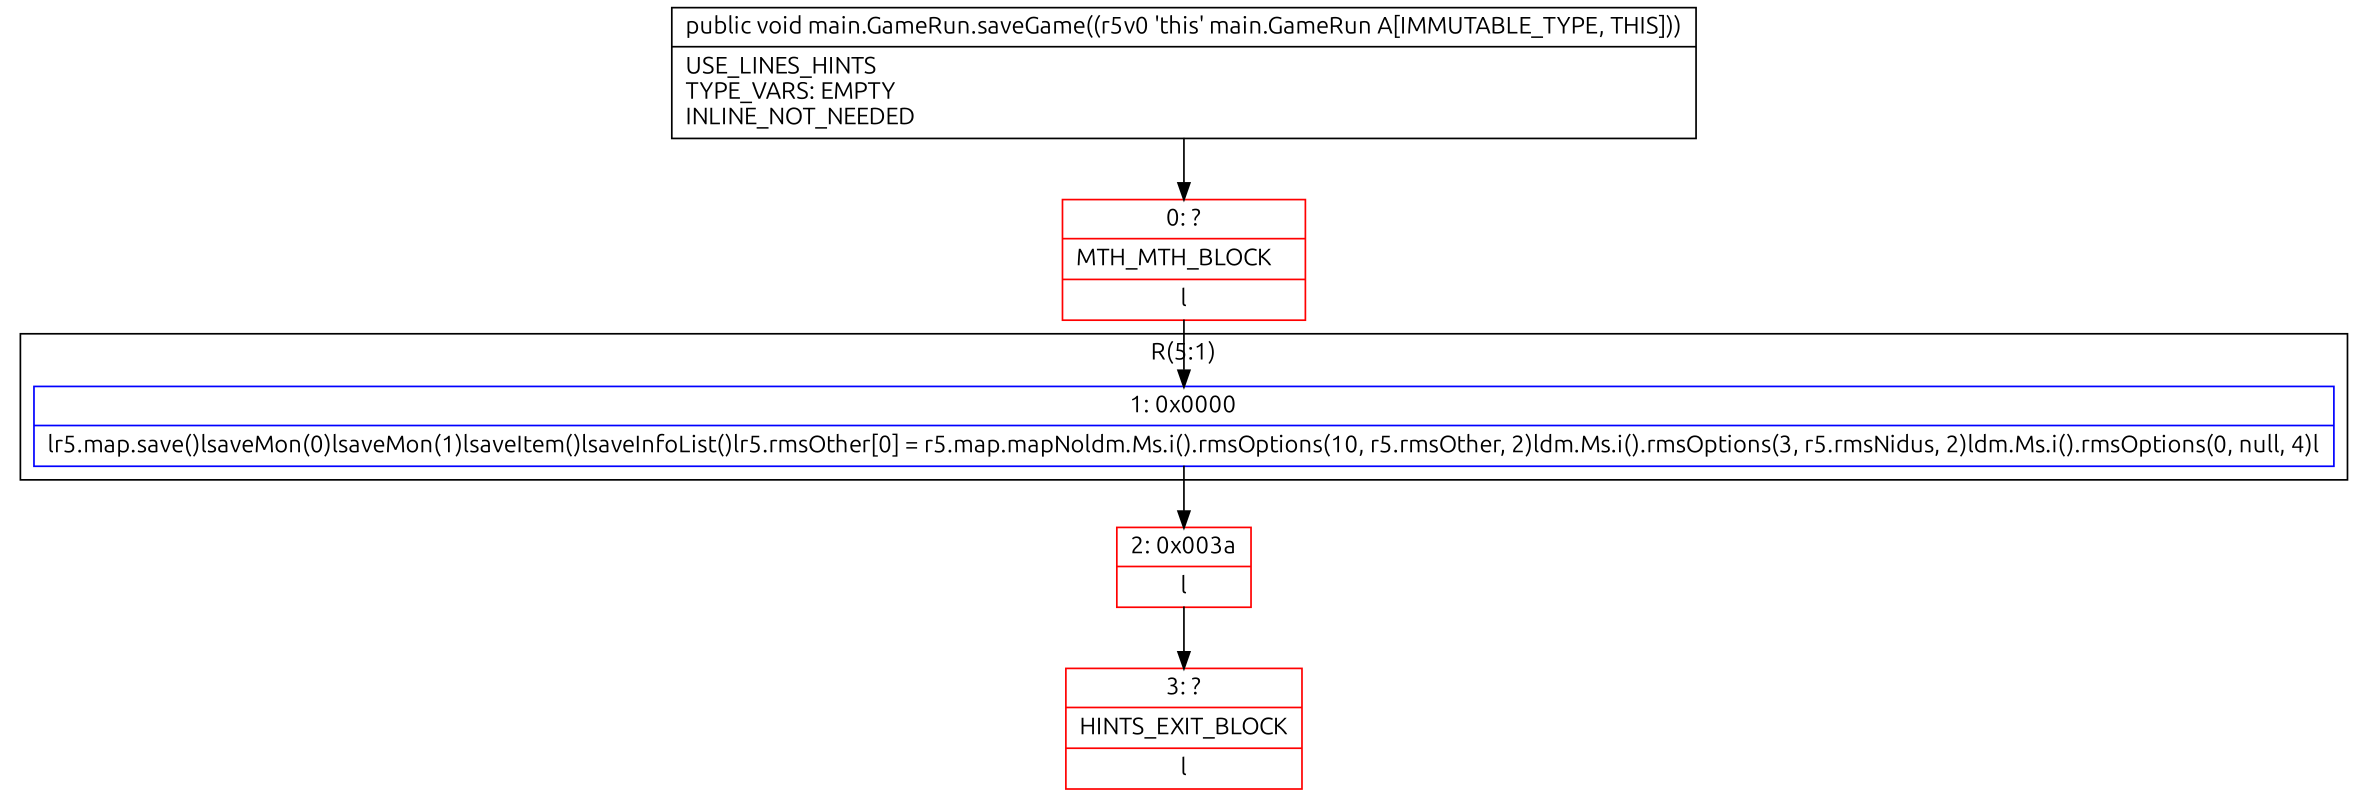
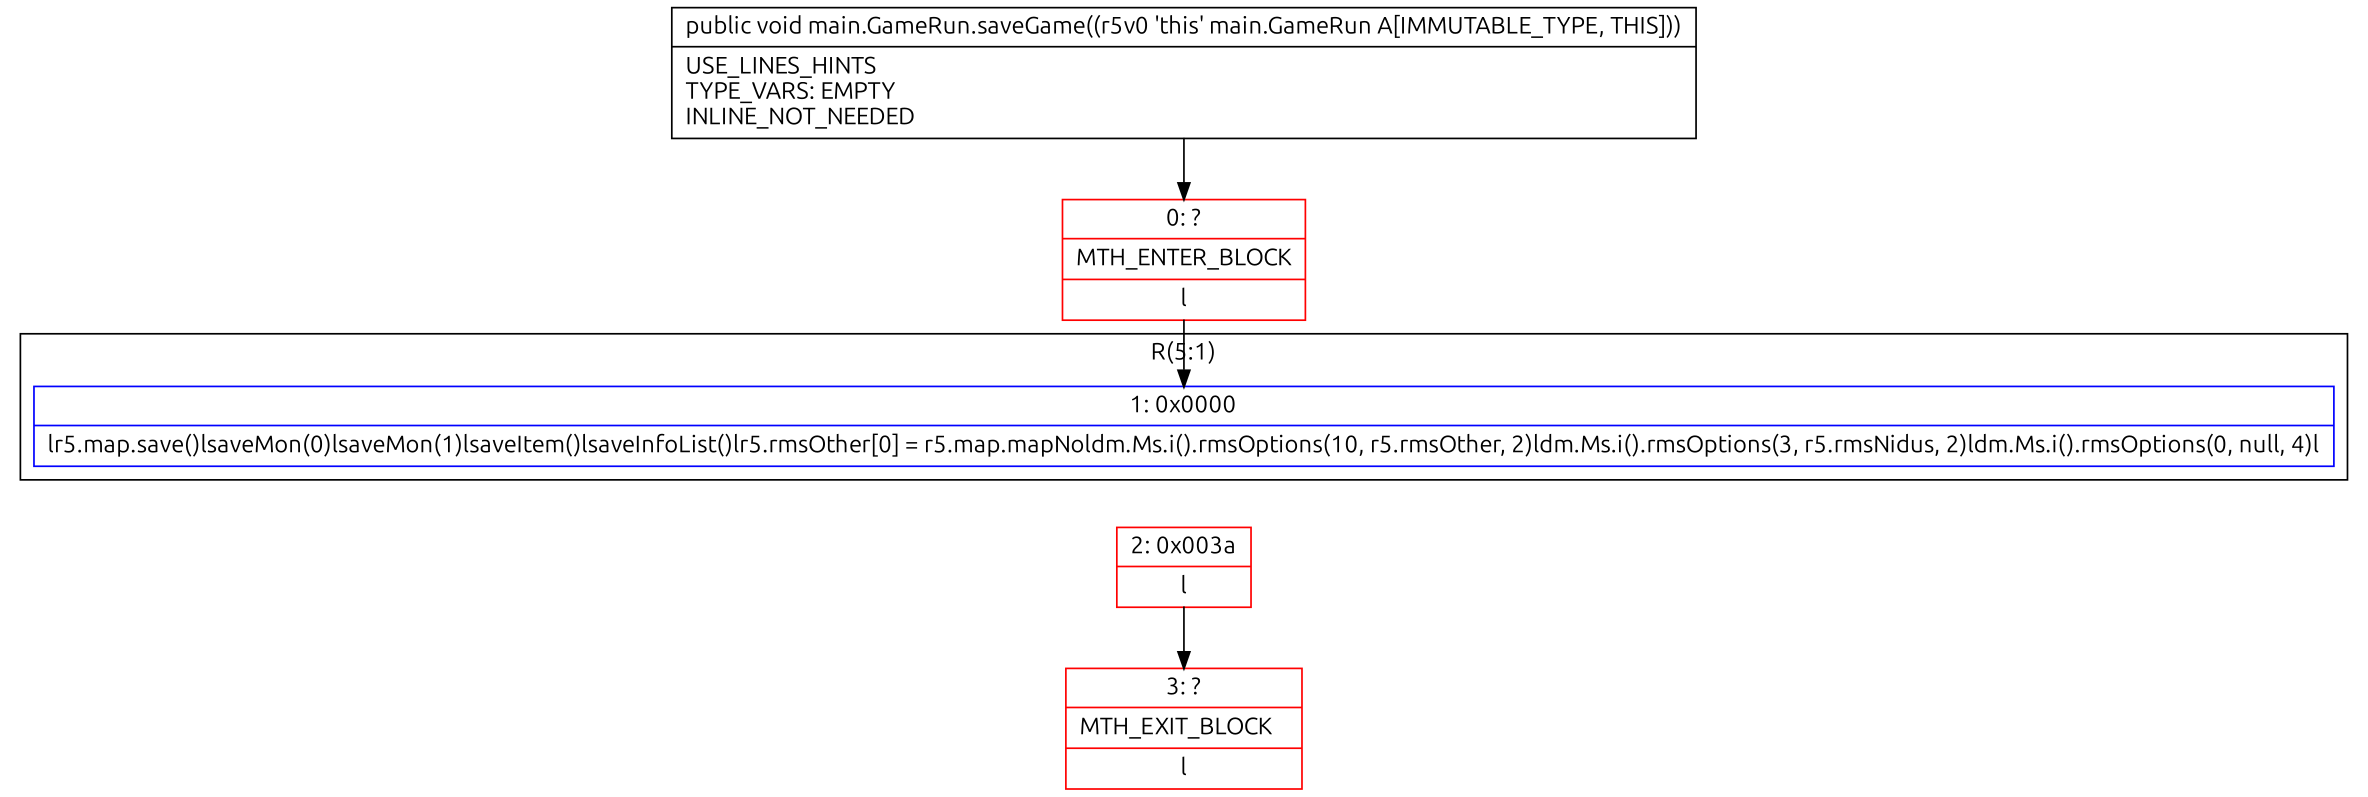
(1174, 258) -> (1184, 258)
(1184, 491) -> none
(1184, 727) -> (1176, 727)
